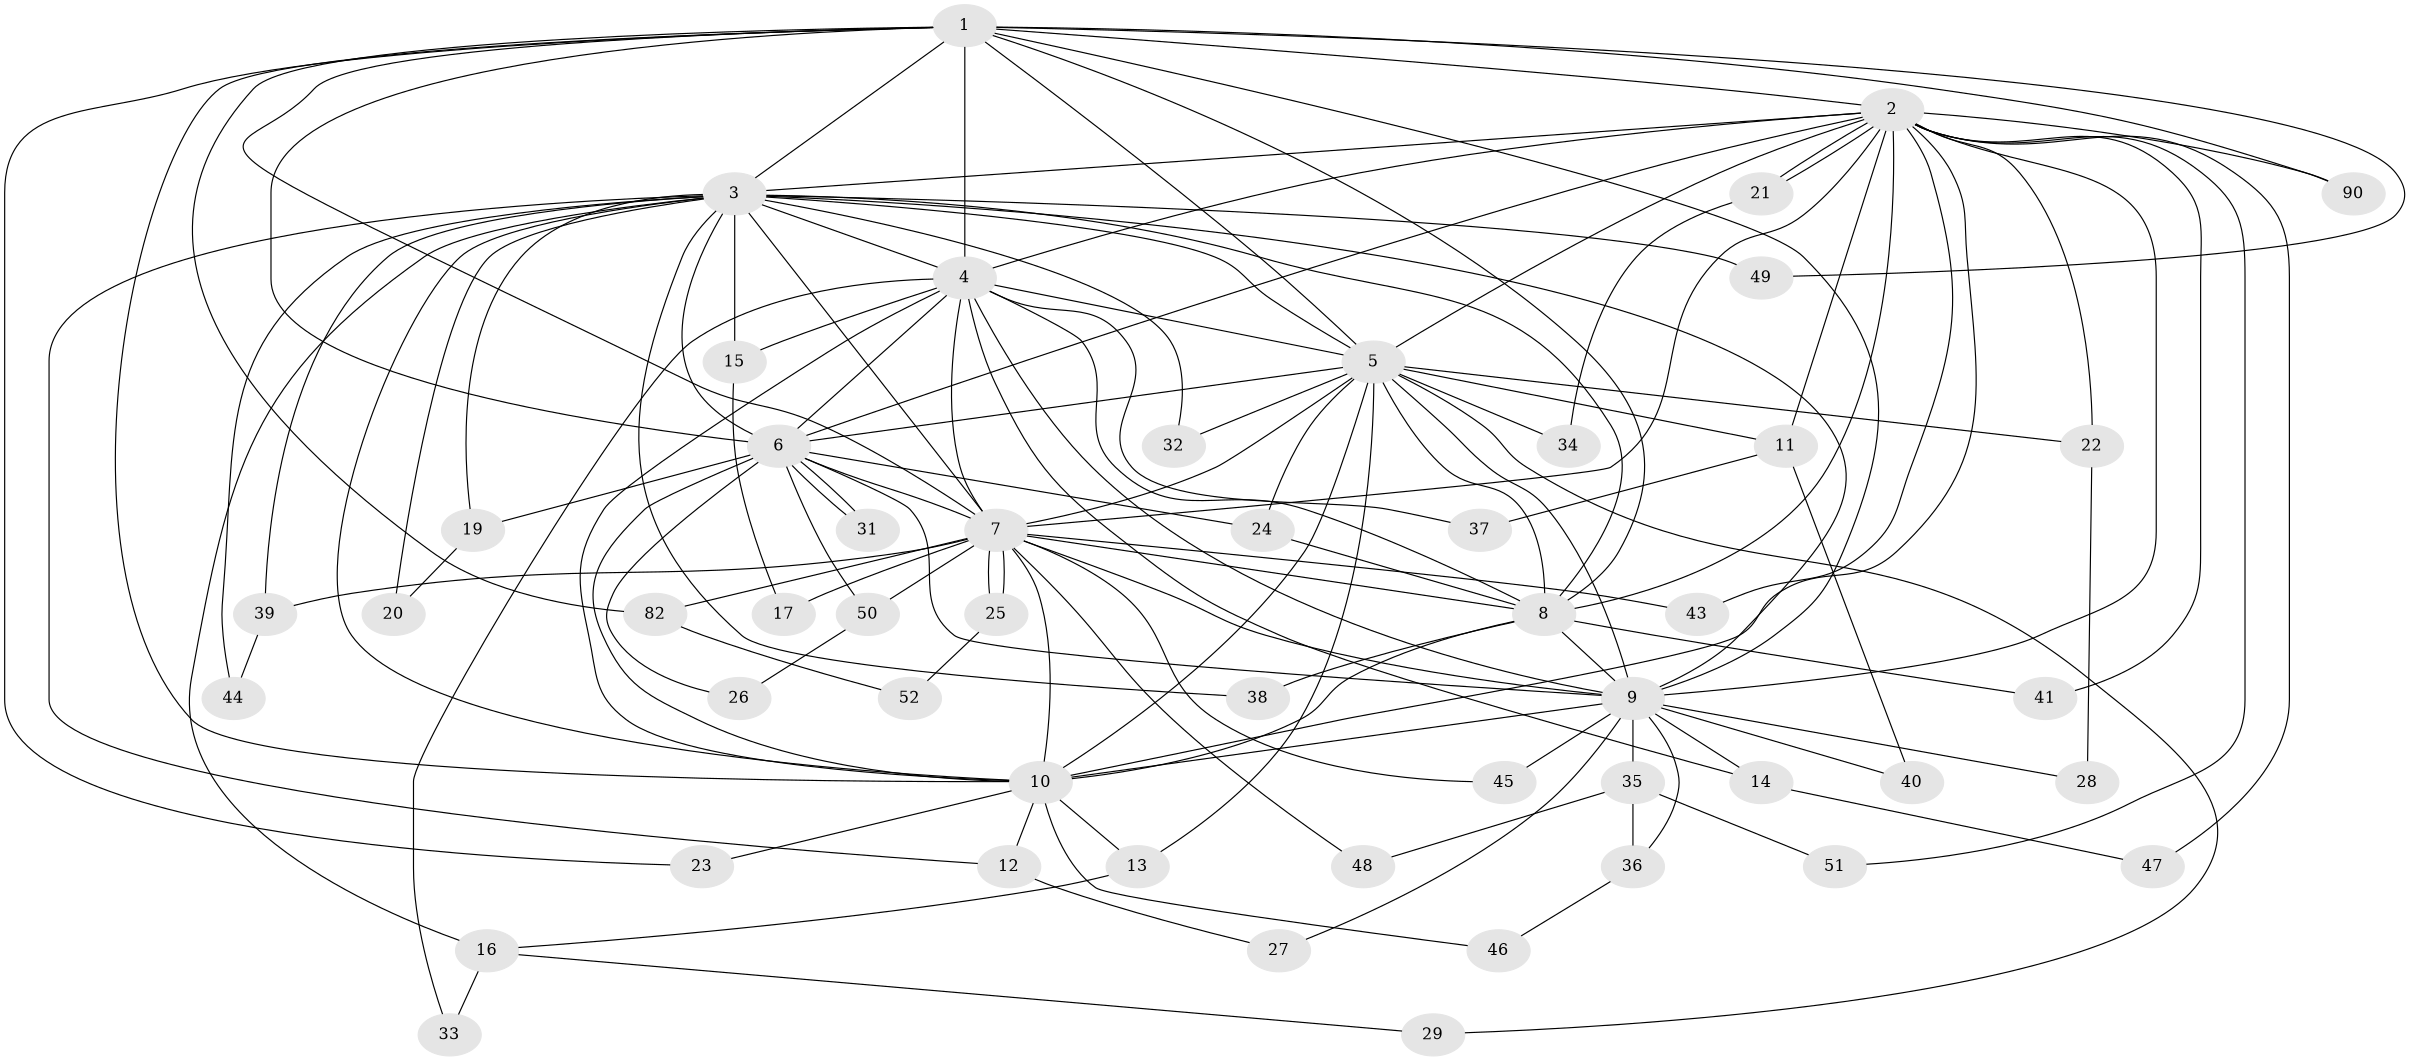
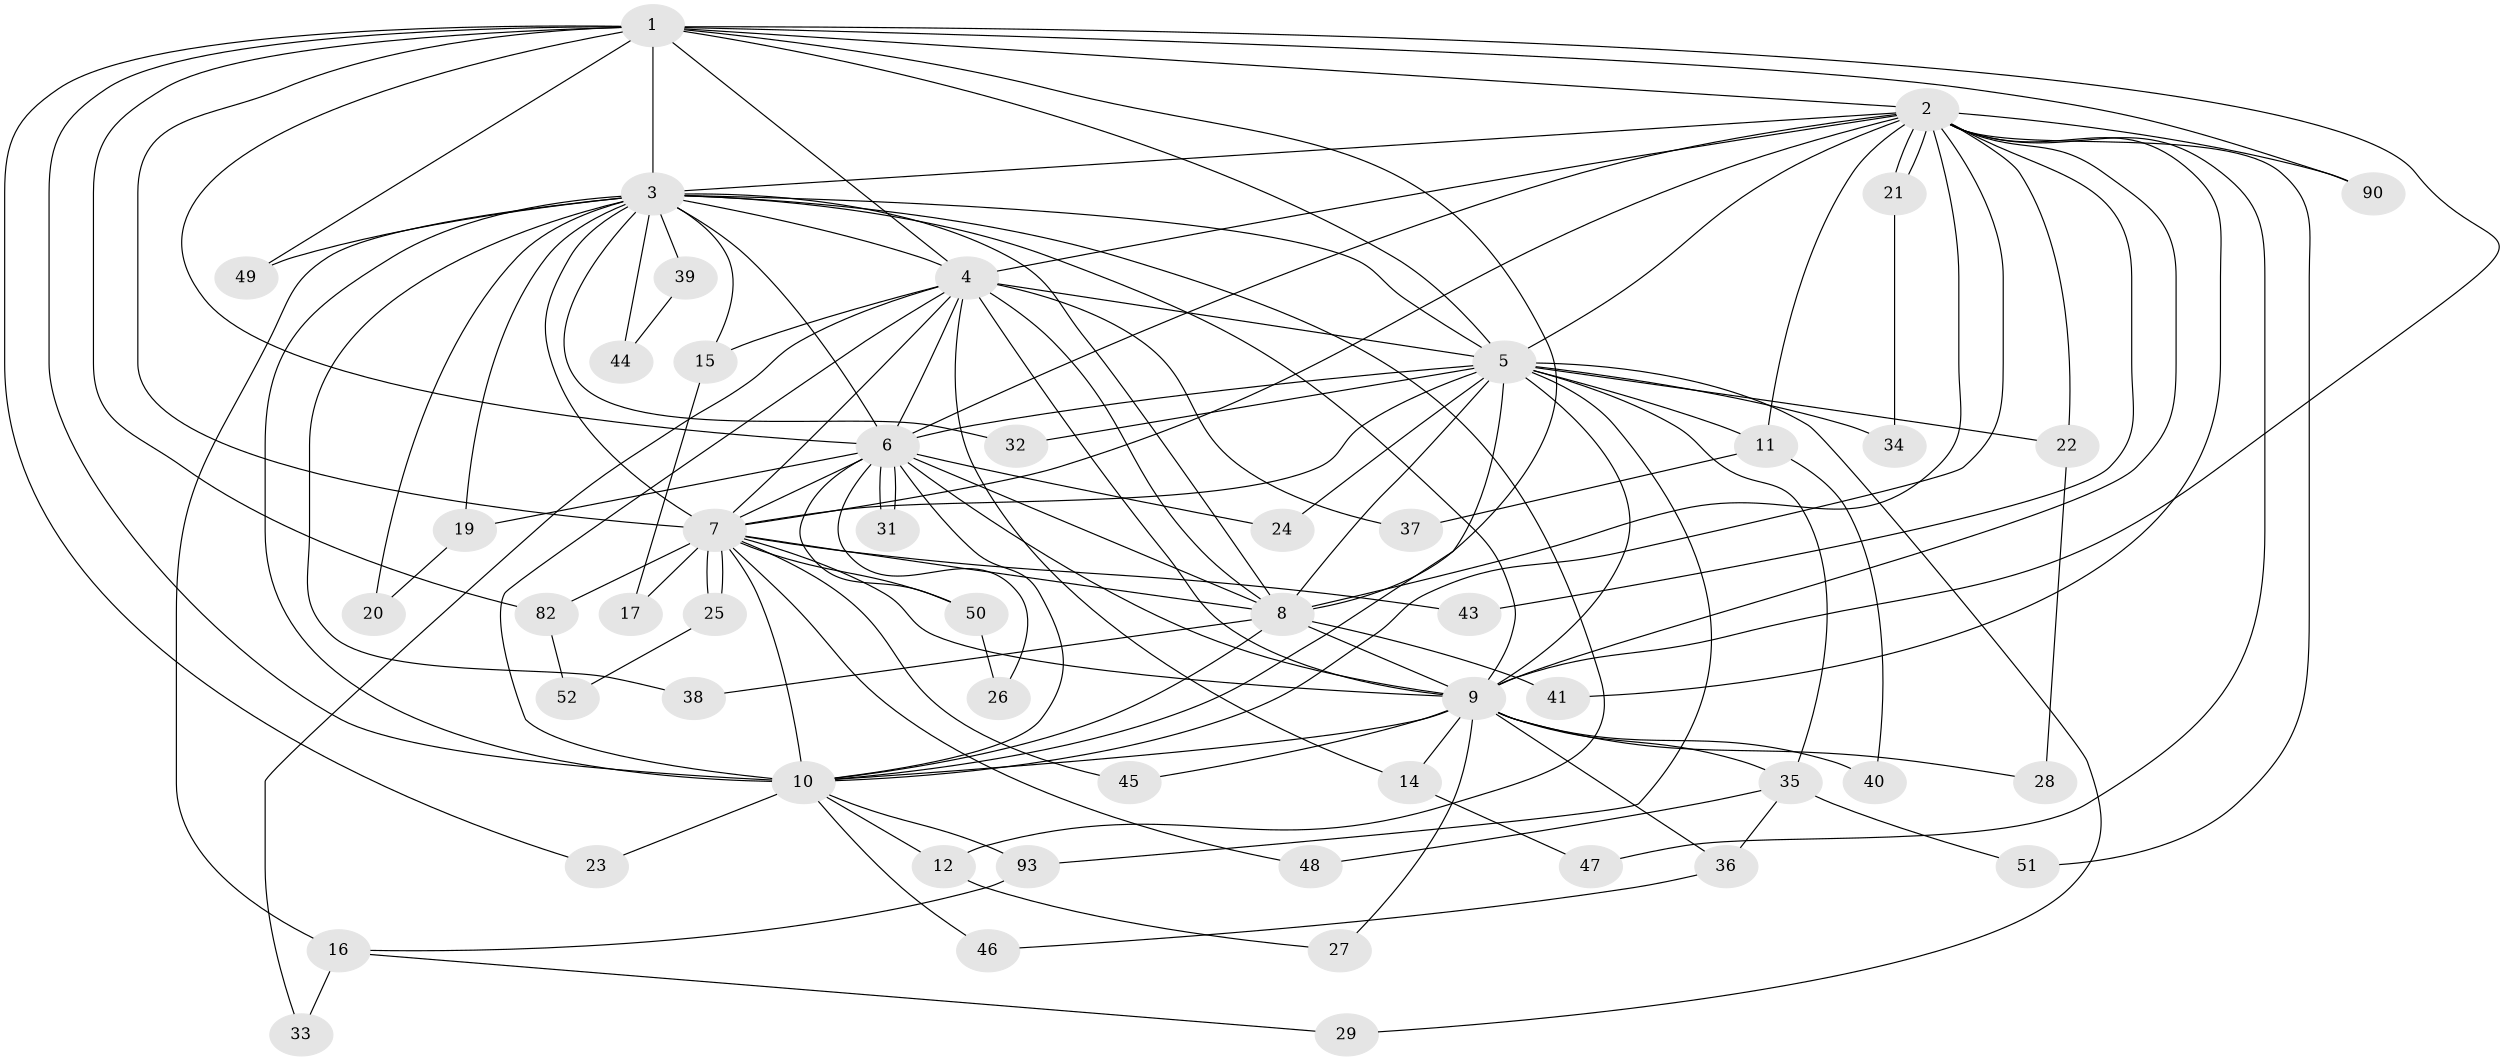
none -> (1786, 492)
(648, 572) -> none
(1443, 584) -> (1085, 530)
(1138, 867) -> (1028, 867)
